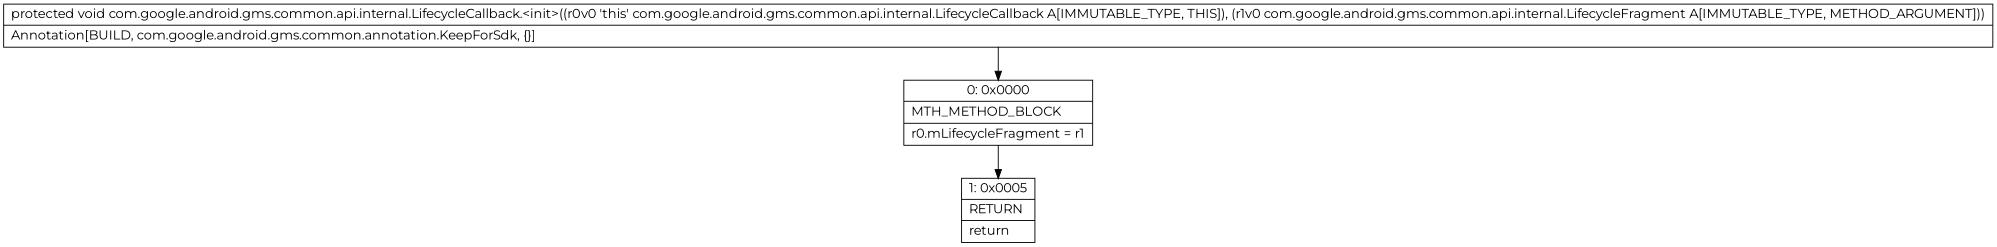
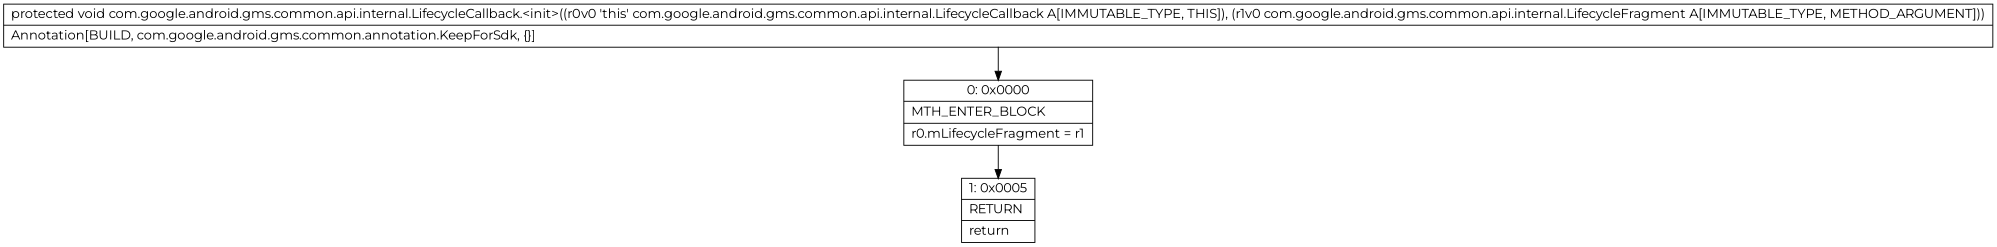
(986, 112) -> (979, 112)
